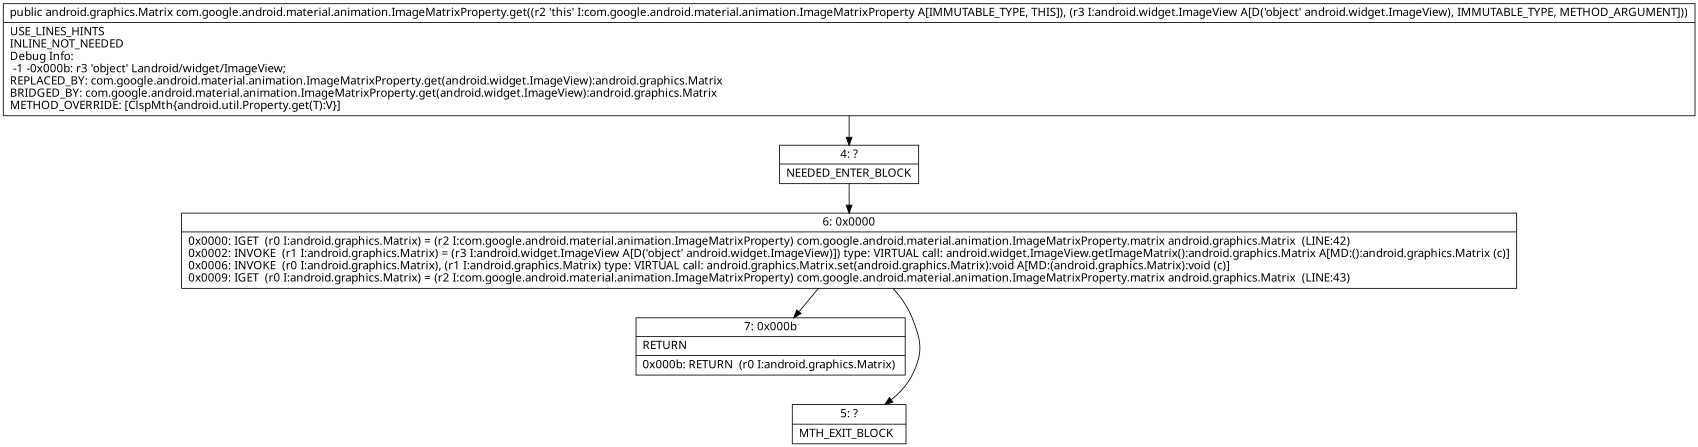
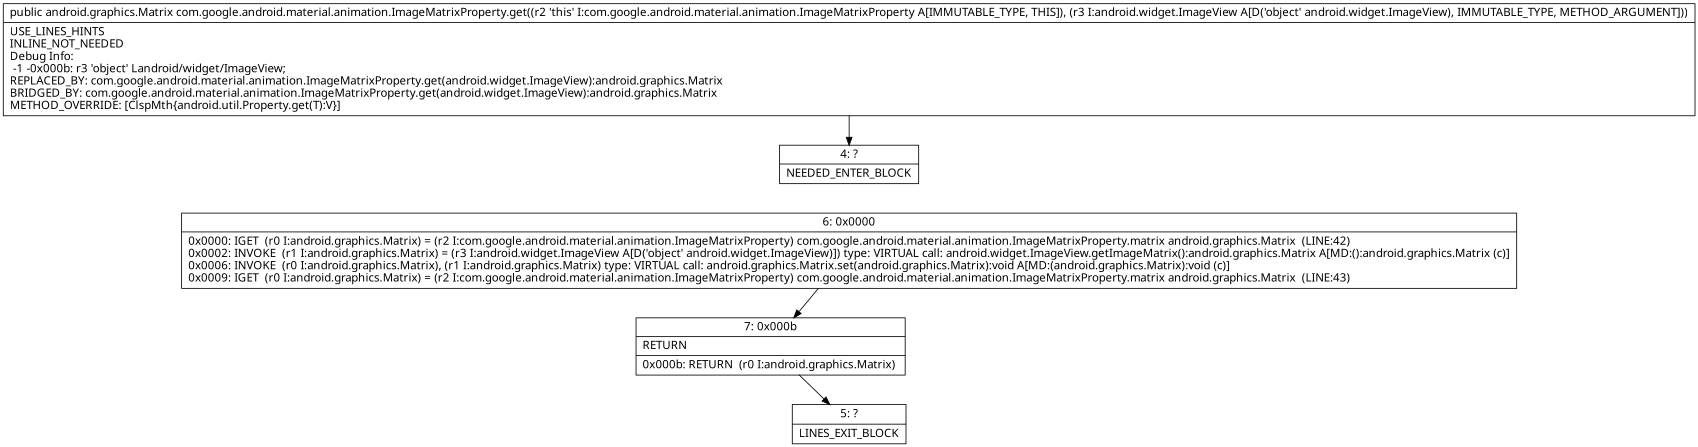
(849, 194) -> none
(920, 345) -> (811, 387)
(846, 434) -> (849, 434)
